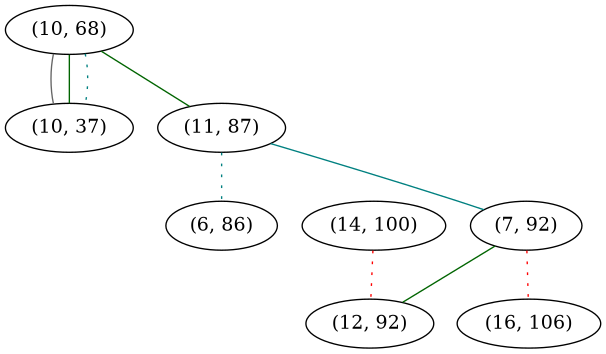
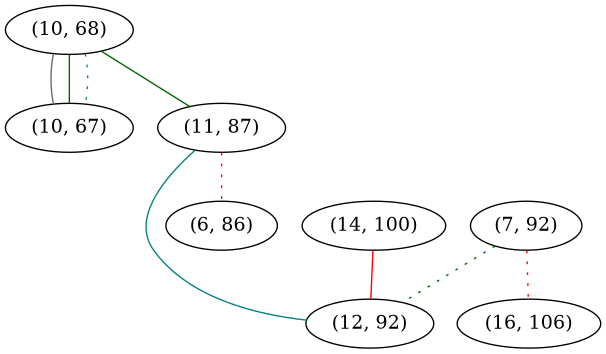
(69, 128) -> (69, 128)
(378, 176) -> (172, 270)
(222, 177) -> (222, 177)
(449, 274) -> (449, 274)
(372, 275) -> (372, 275)
